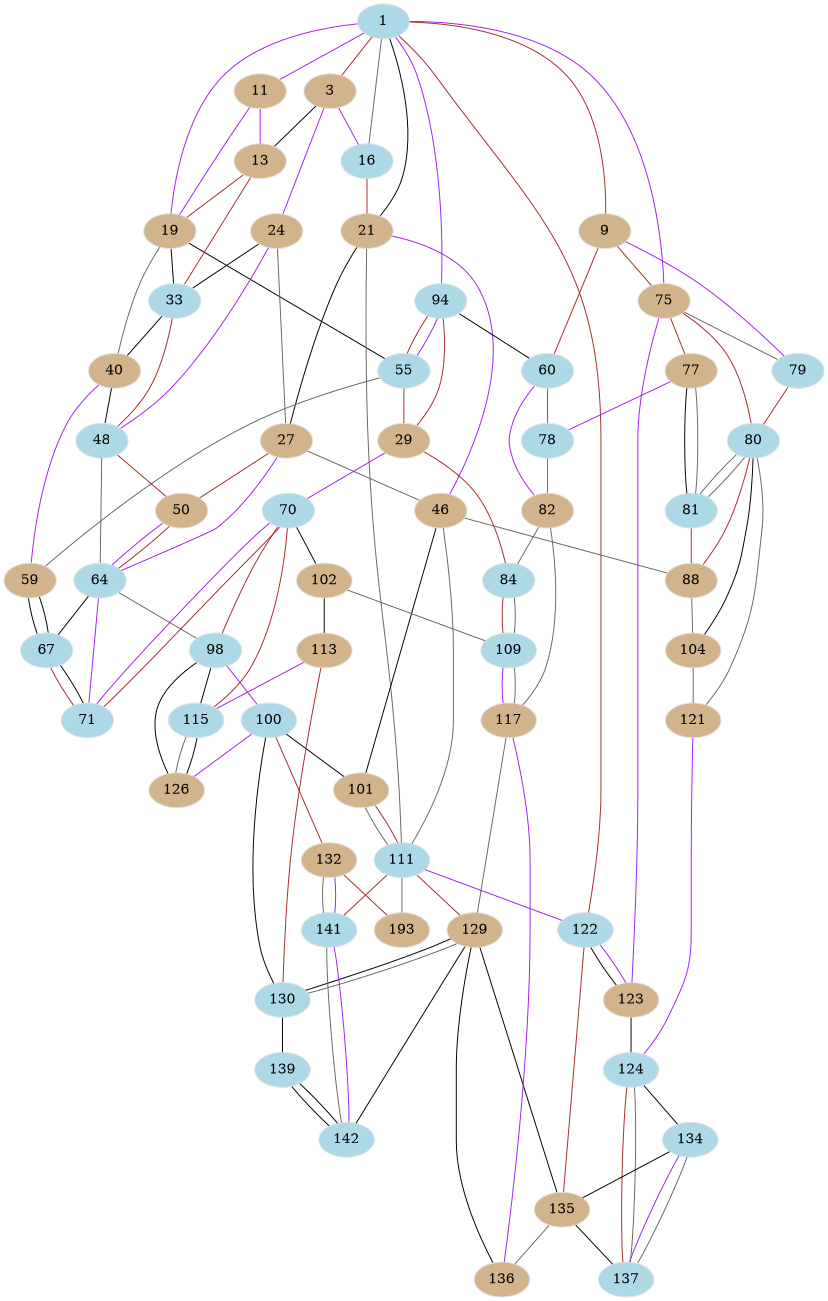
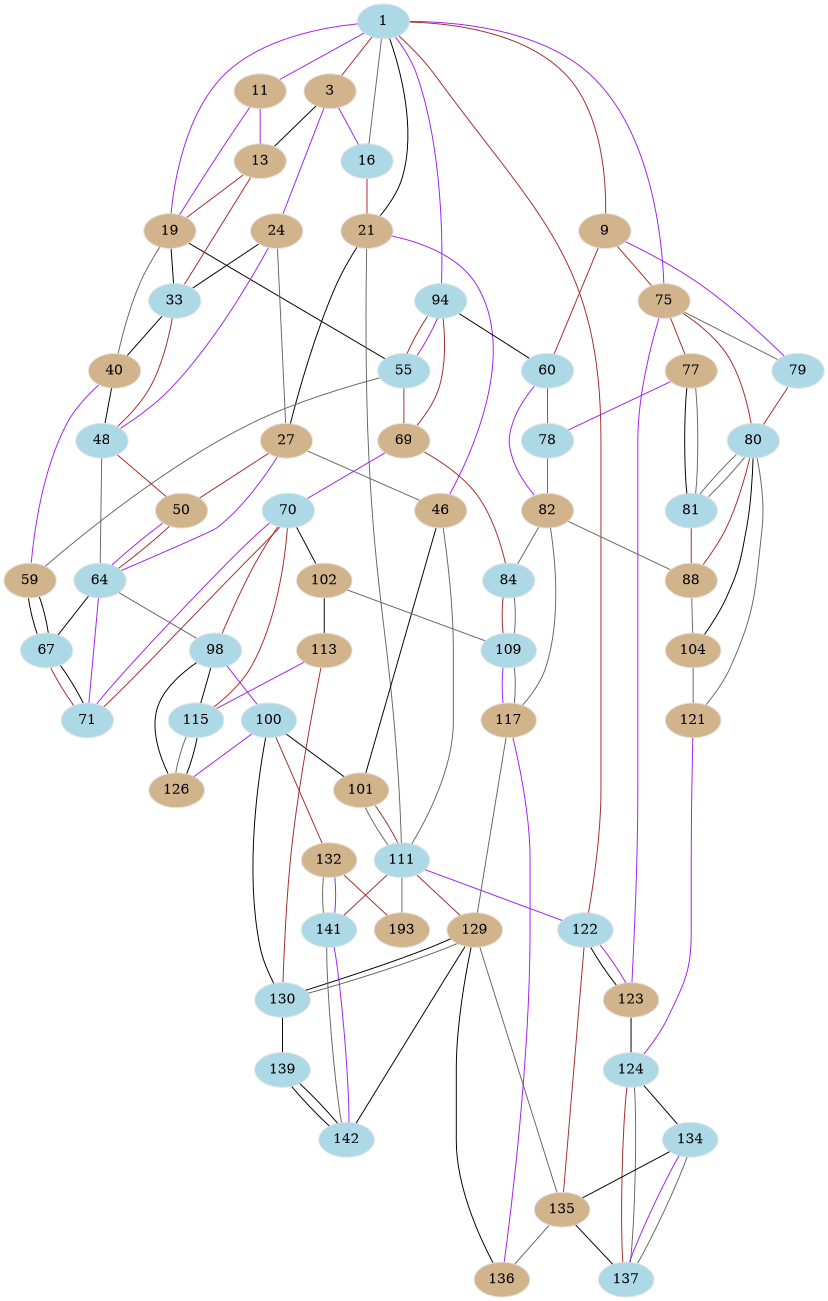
(404, 441) -> (404, 441)
(566, 546) -> (619, 546)
(517, 1064) -> (517, 1064)
